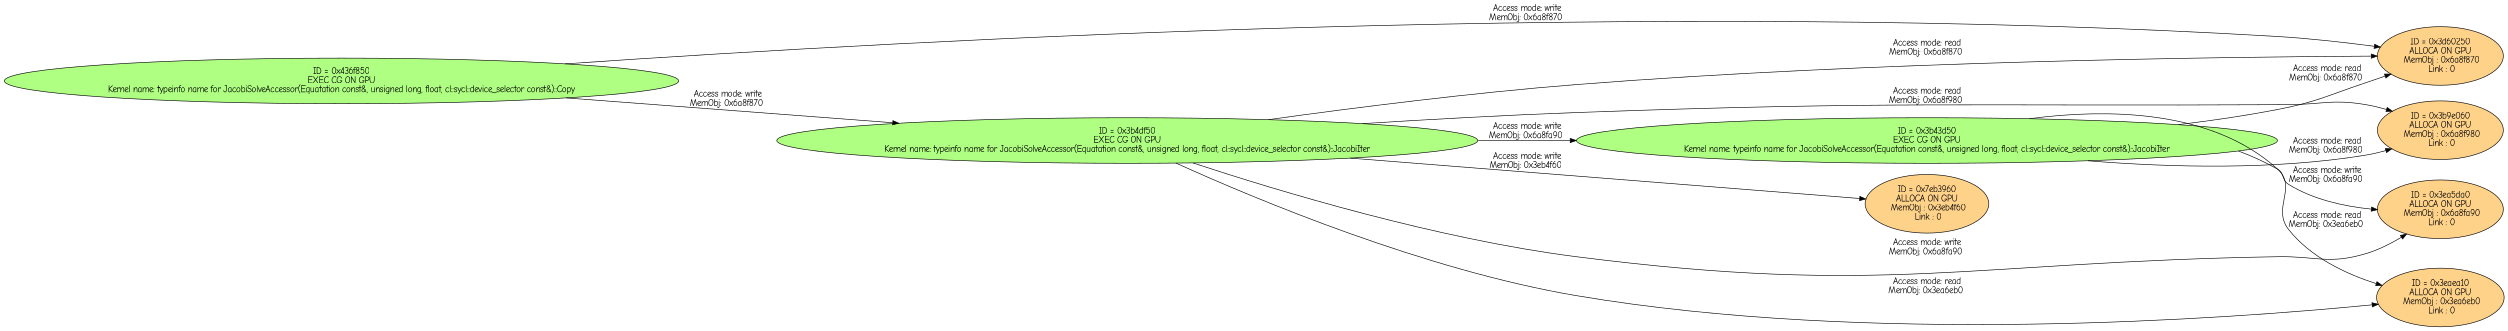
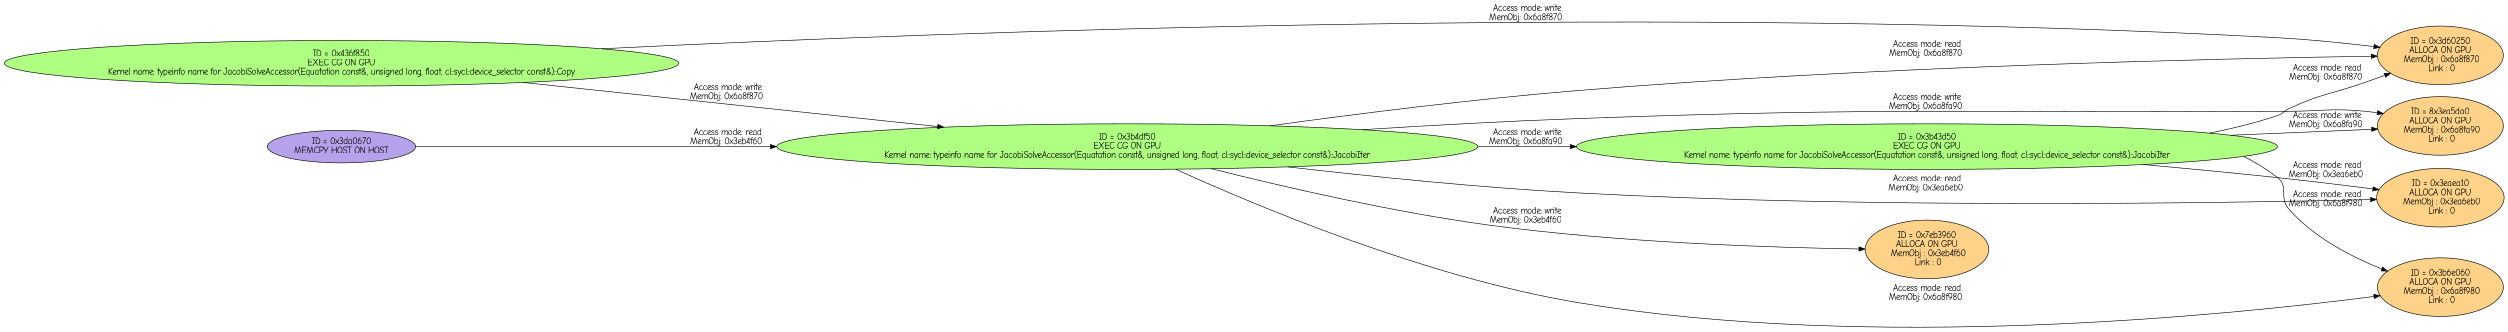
(2440, 130) -> (2440, 287)
none -> (342, 147)
(2440, 209) -> (2440, 126)
